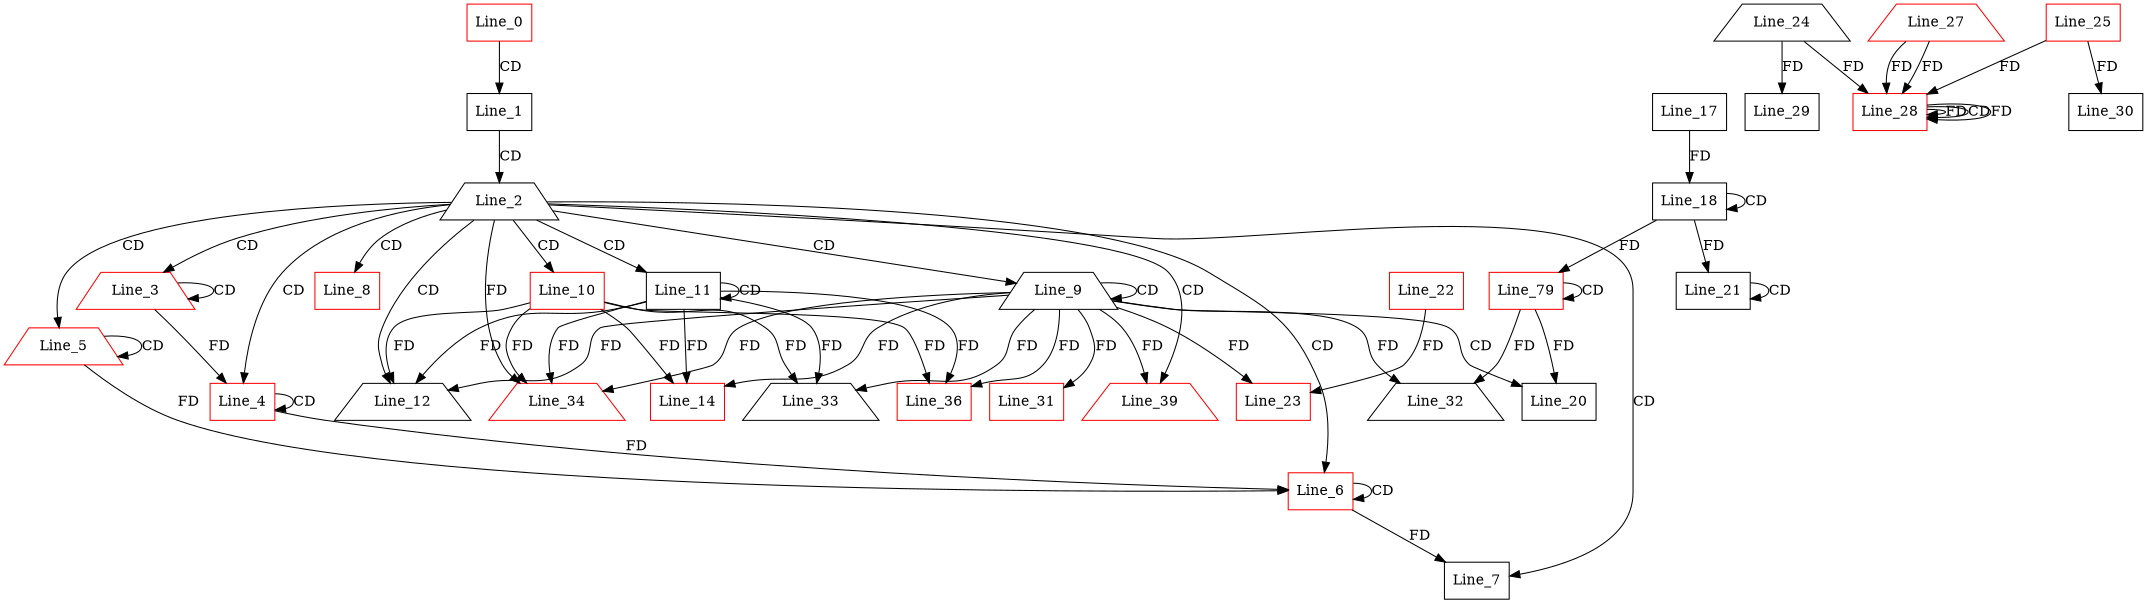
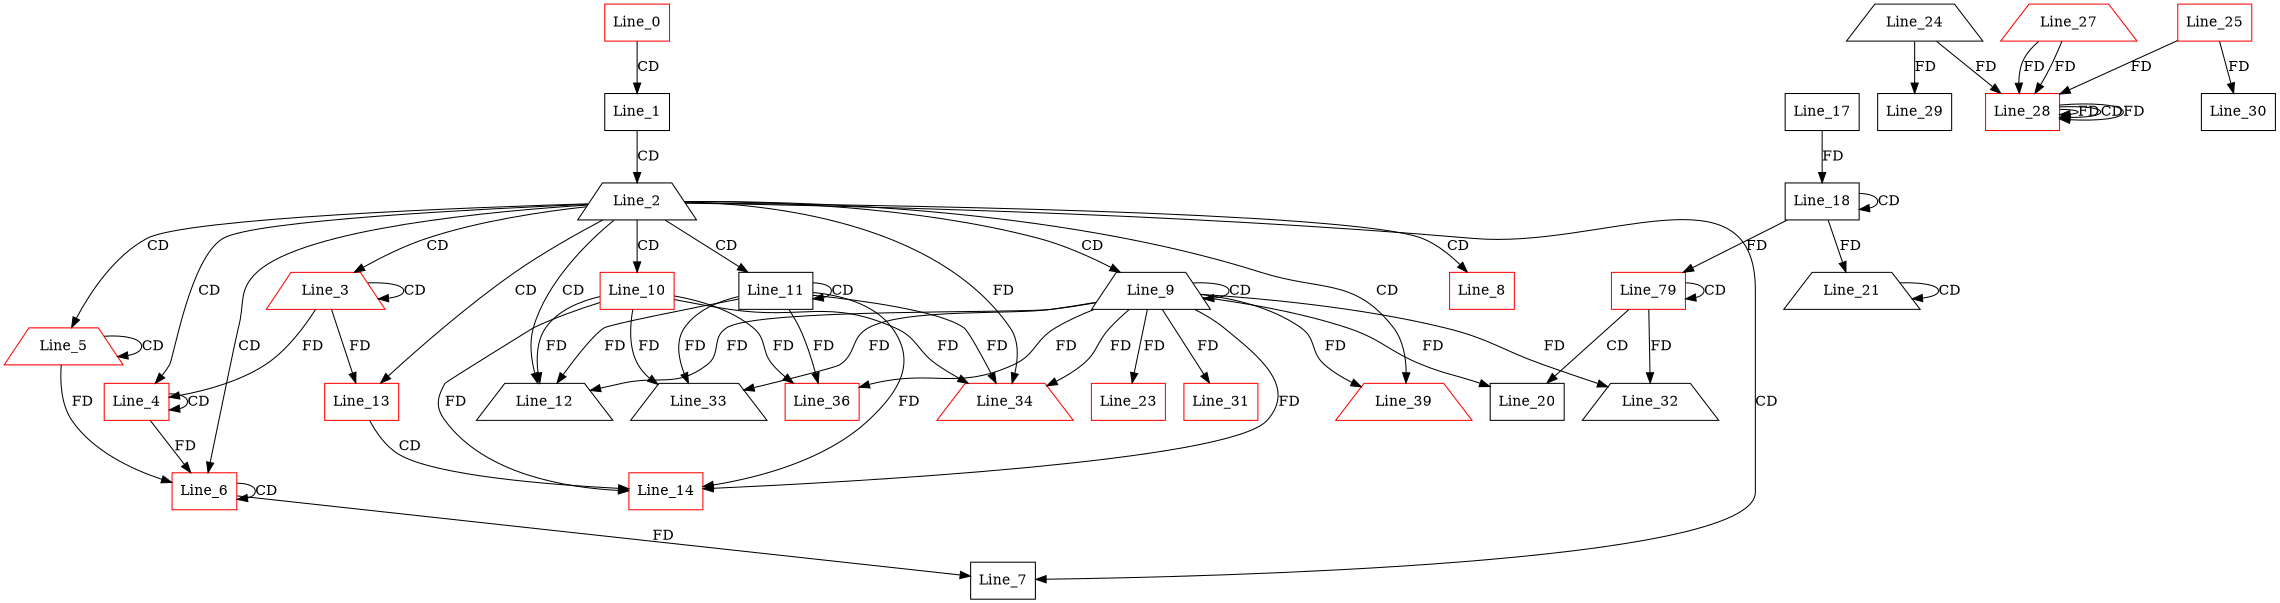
(1426, 291) -> none
(1713, 291) -> (1852, 291)
(1481, 346) -> (1434, 346)
(1564, 346) -> (1618, 346)
none -> (362, 402)
